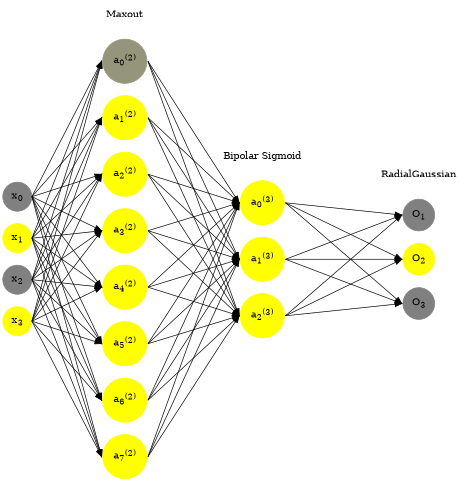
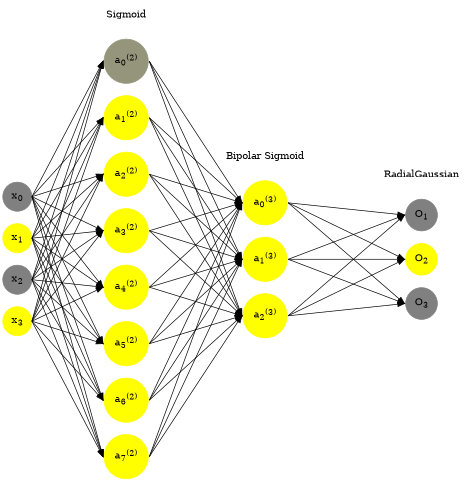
(125, 15) -> (126, 15)
